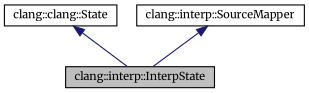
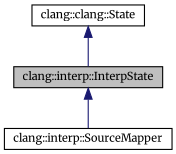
(176, 50) -> (88, 114)
